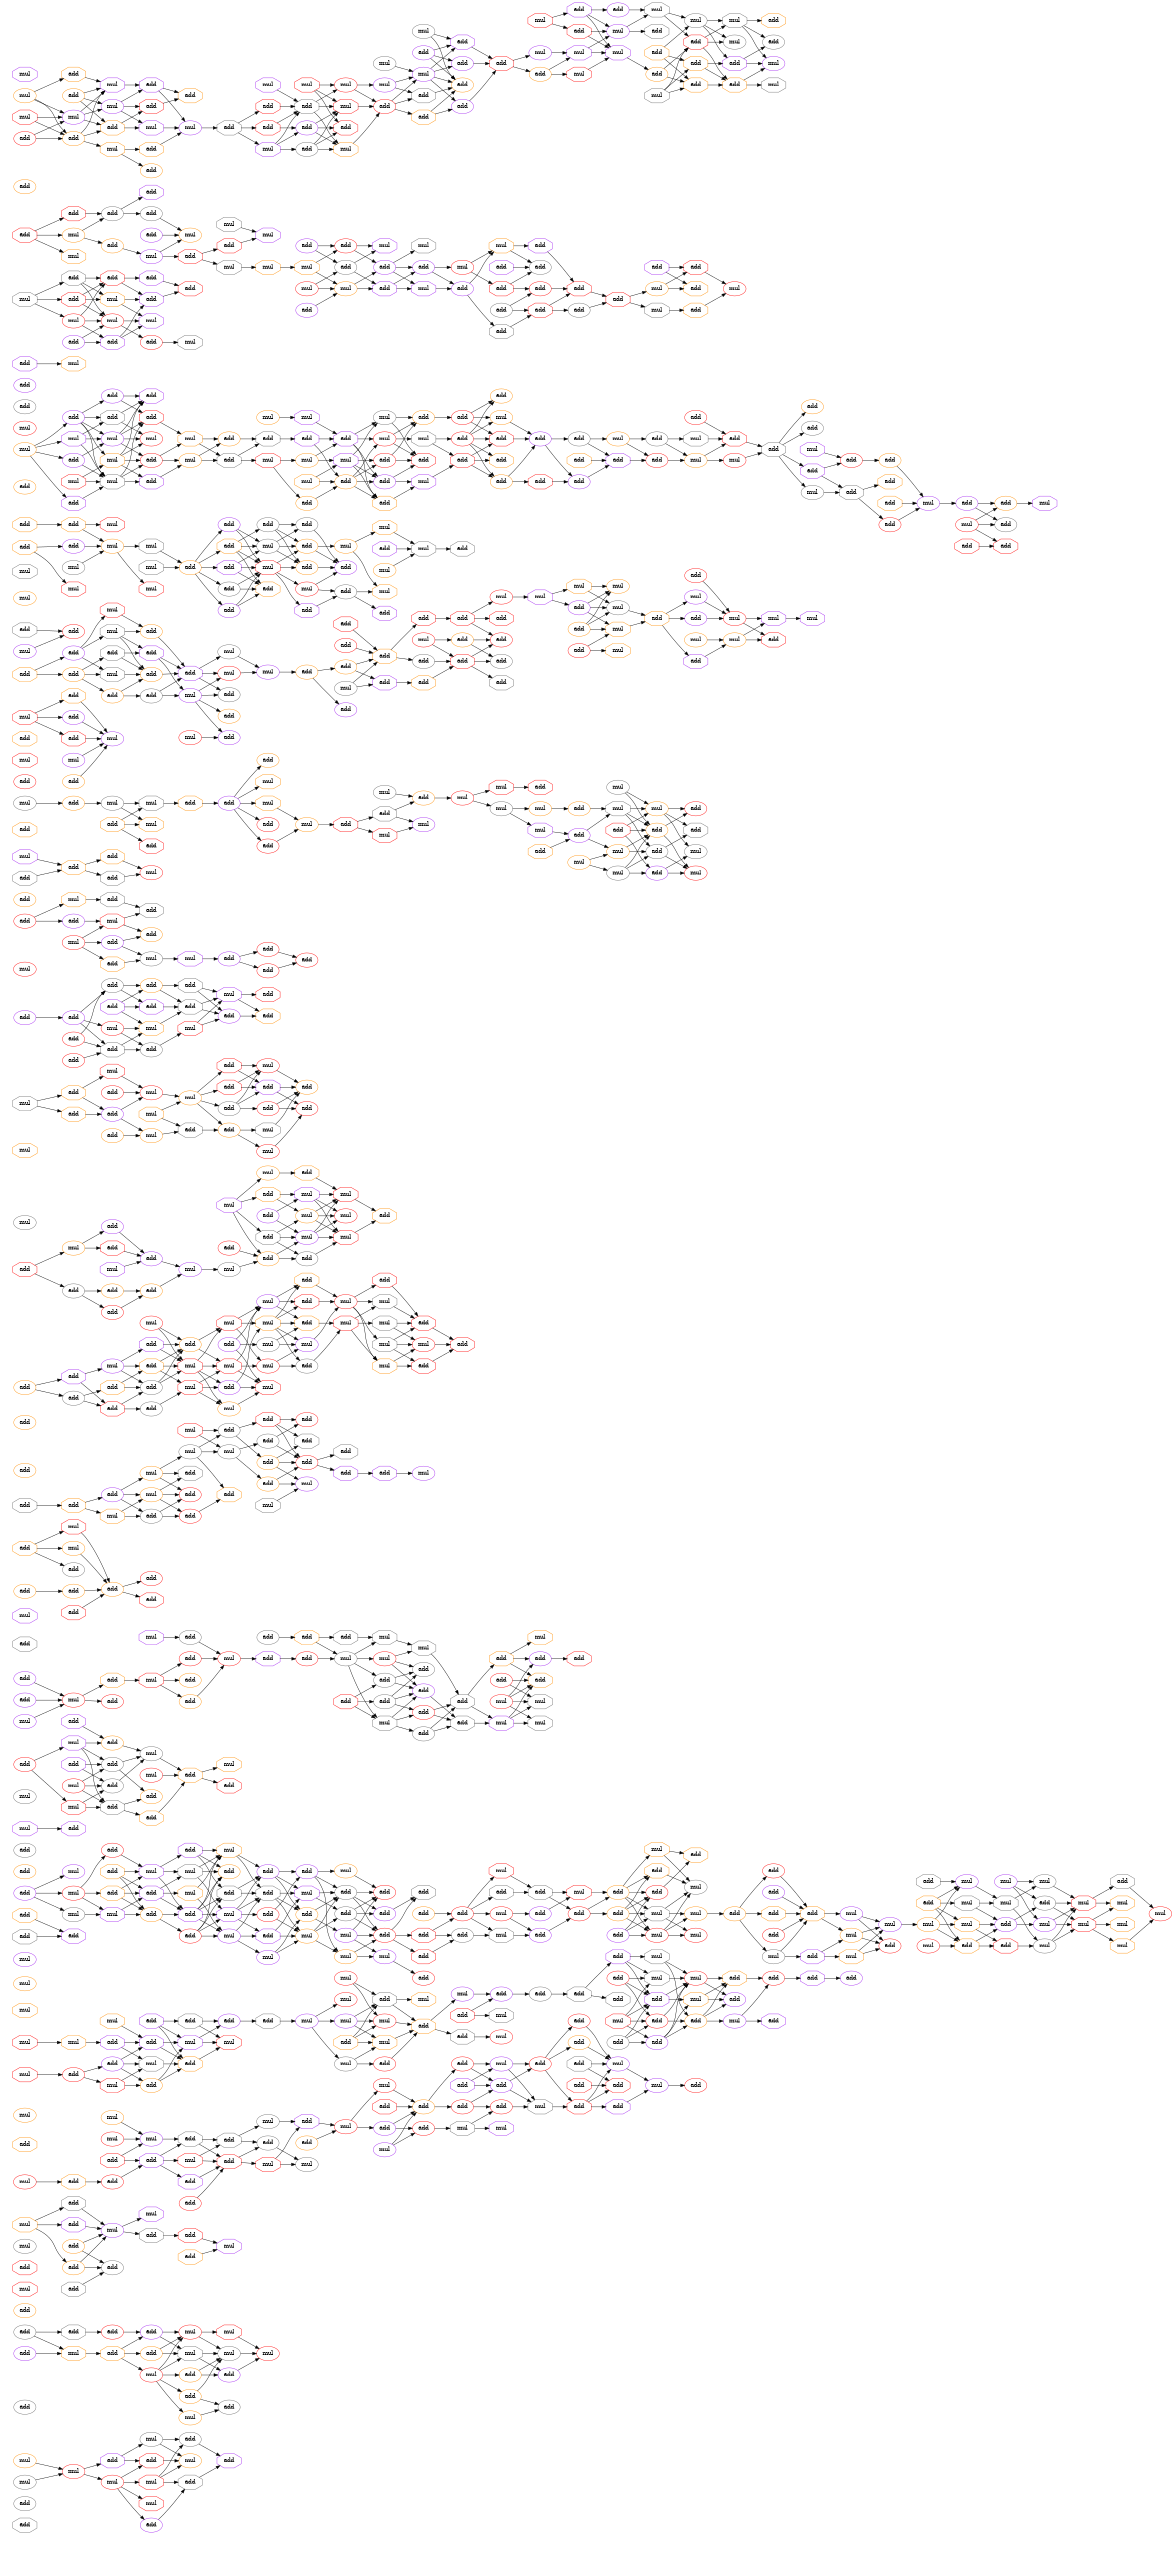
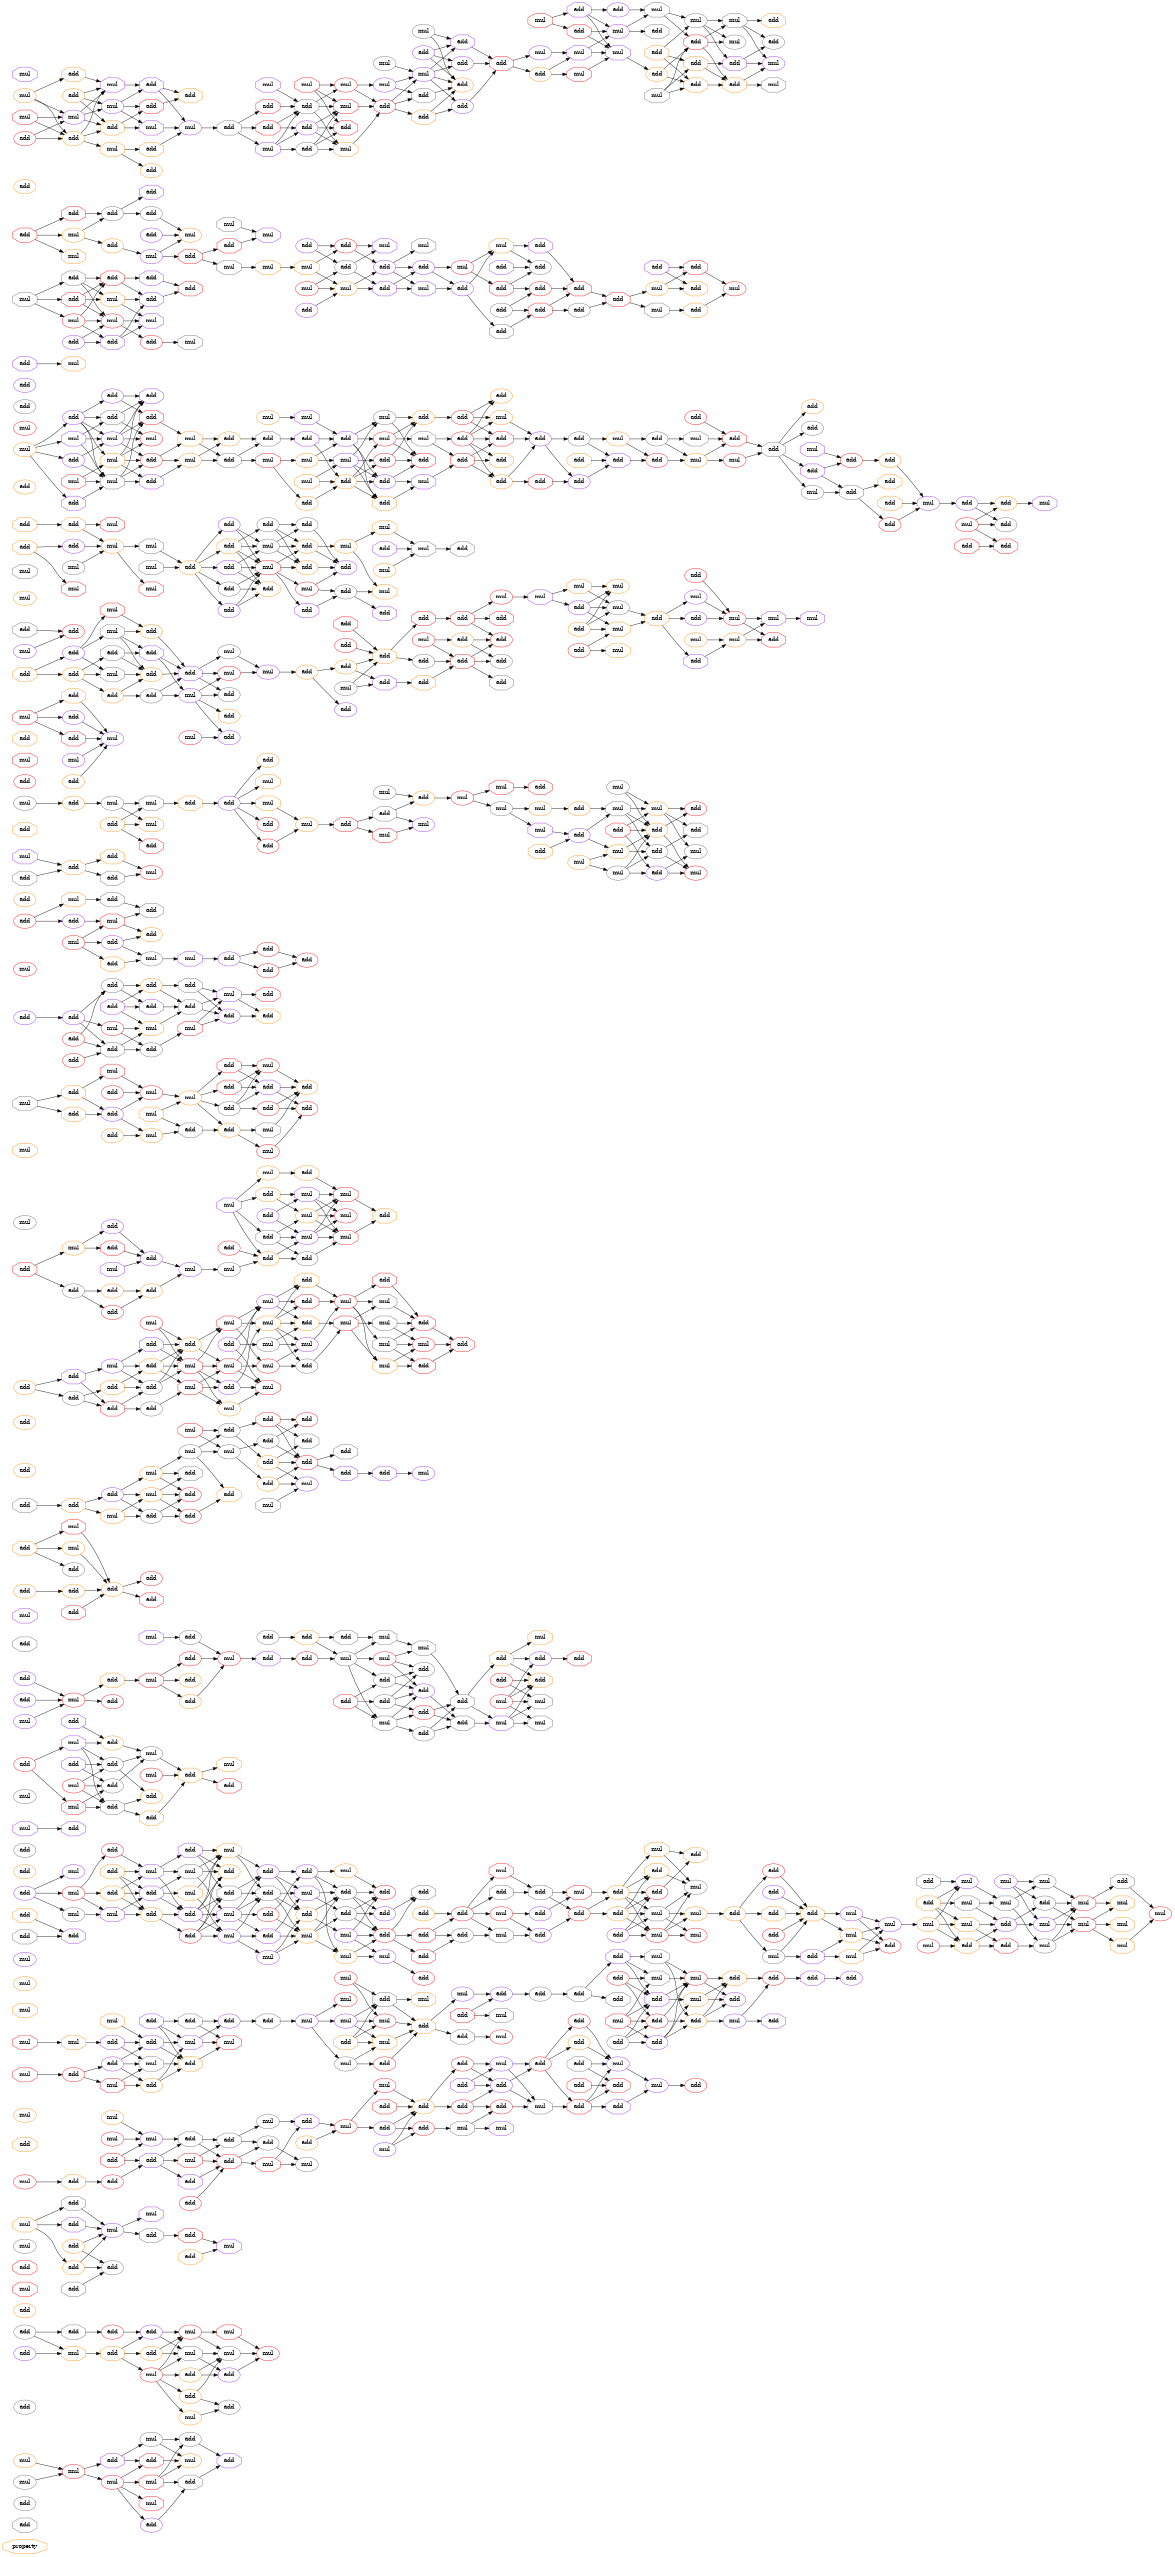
none -> (25, 2547)
